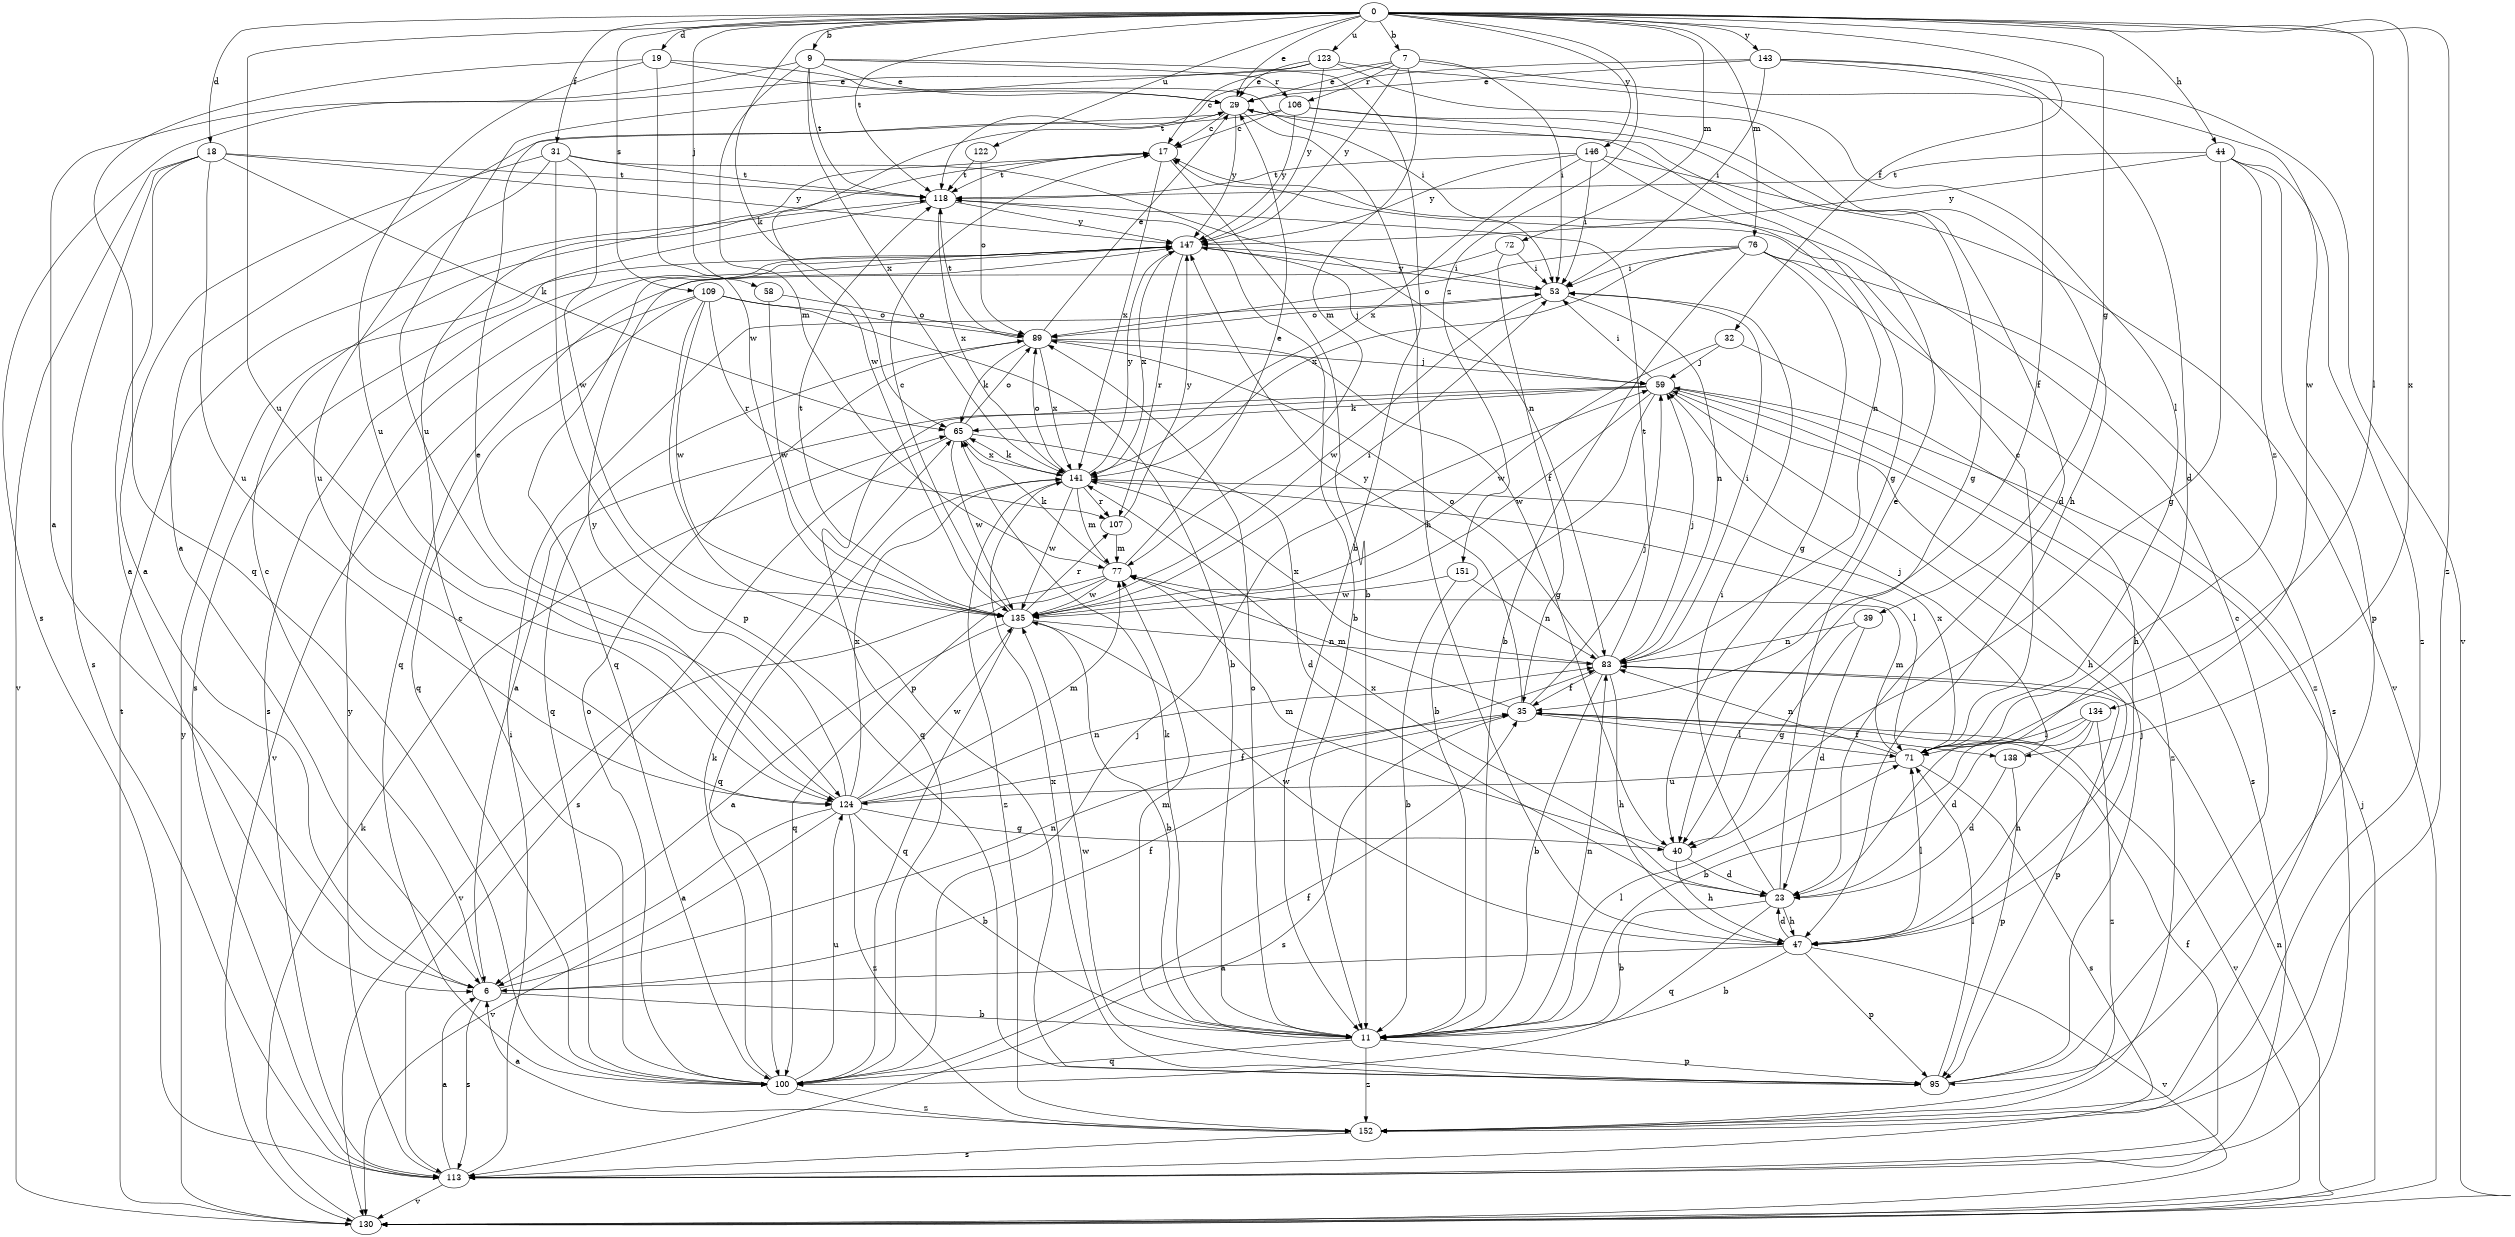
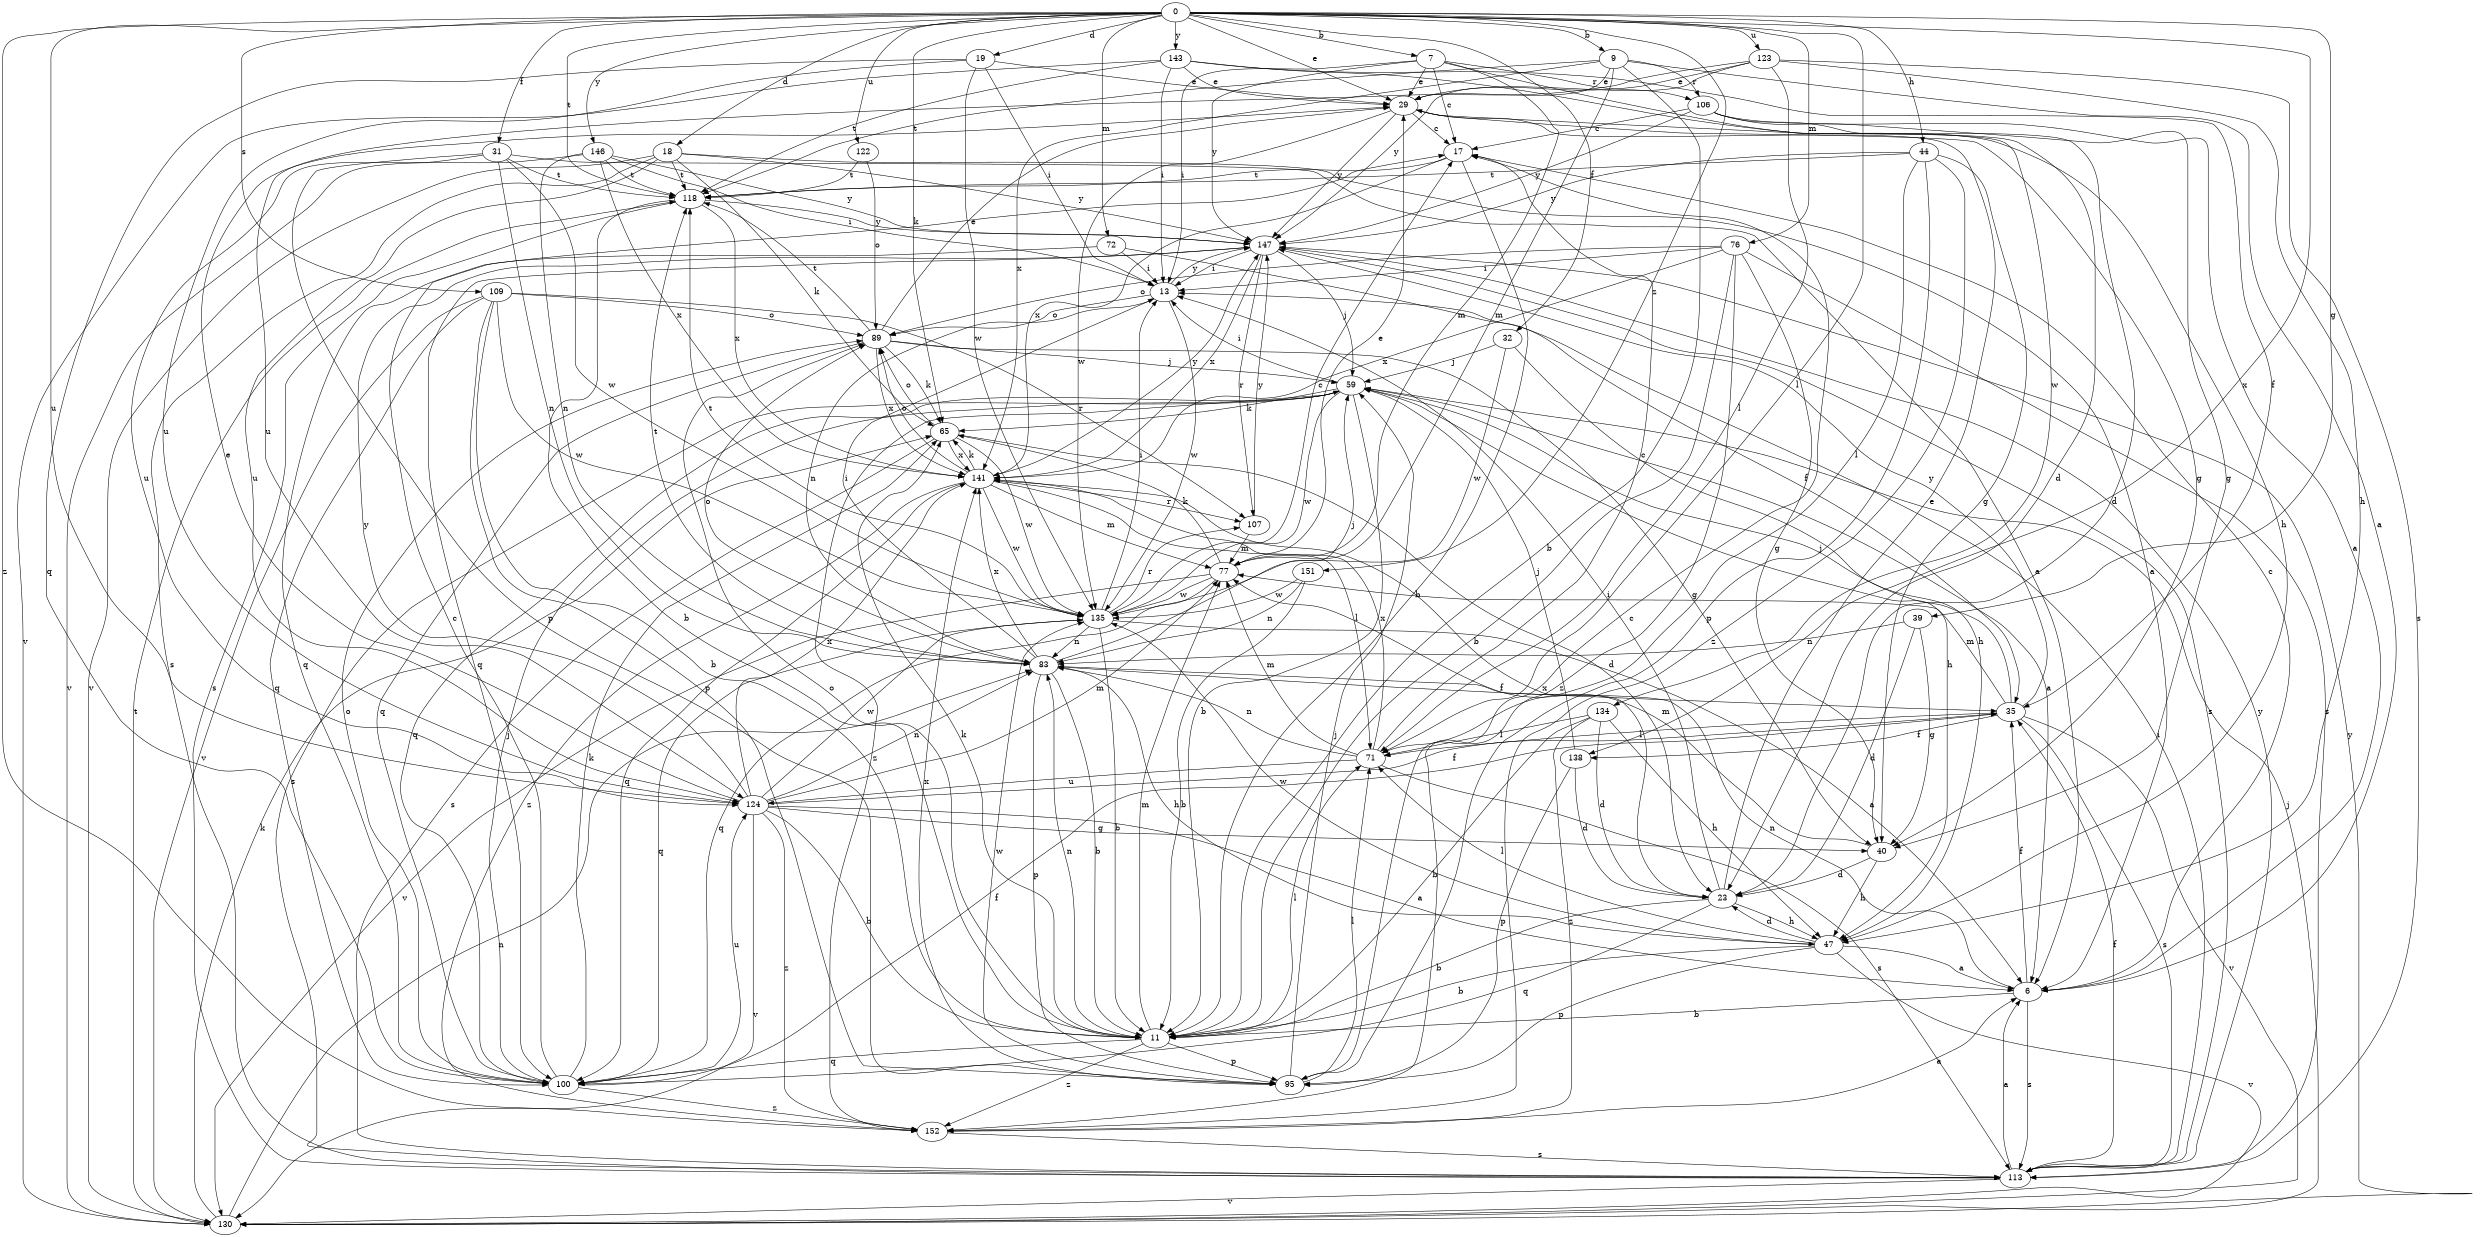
(769, 292) -> none
(1555, 292) -> (1164, 292)
(2275, 455) -> (1856, 455)
